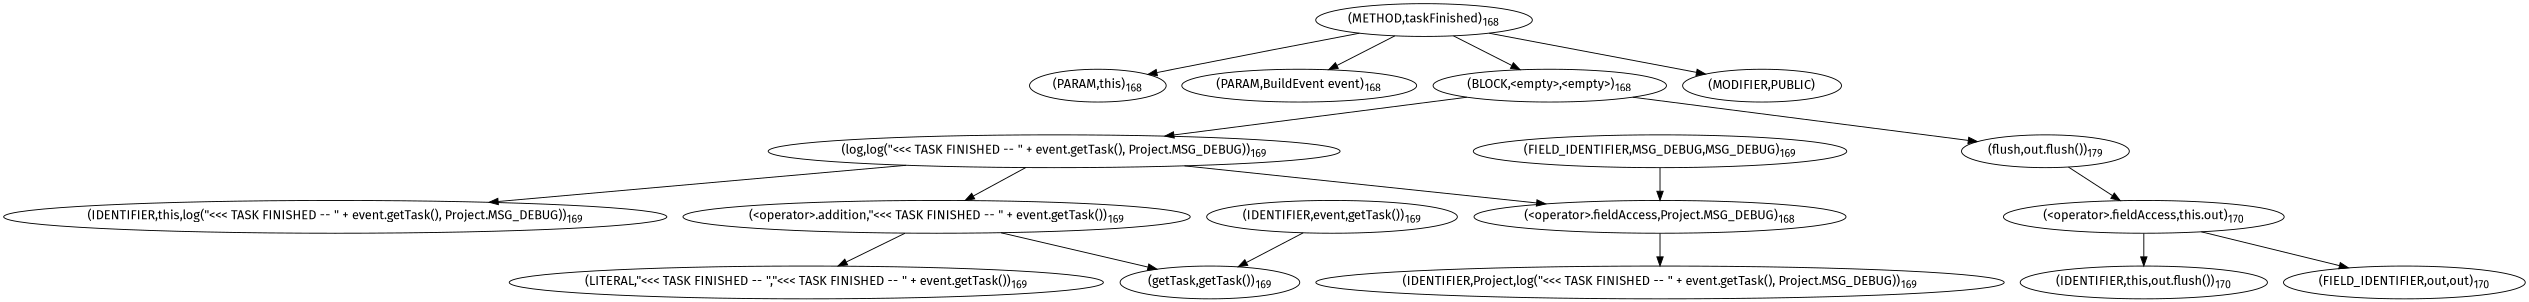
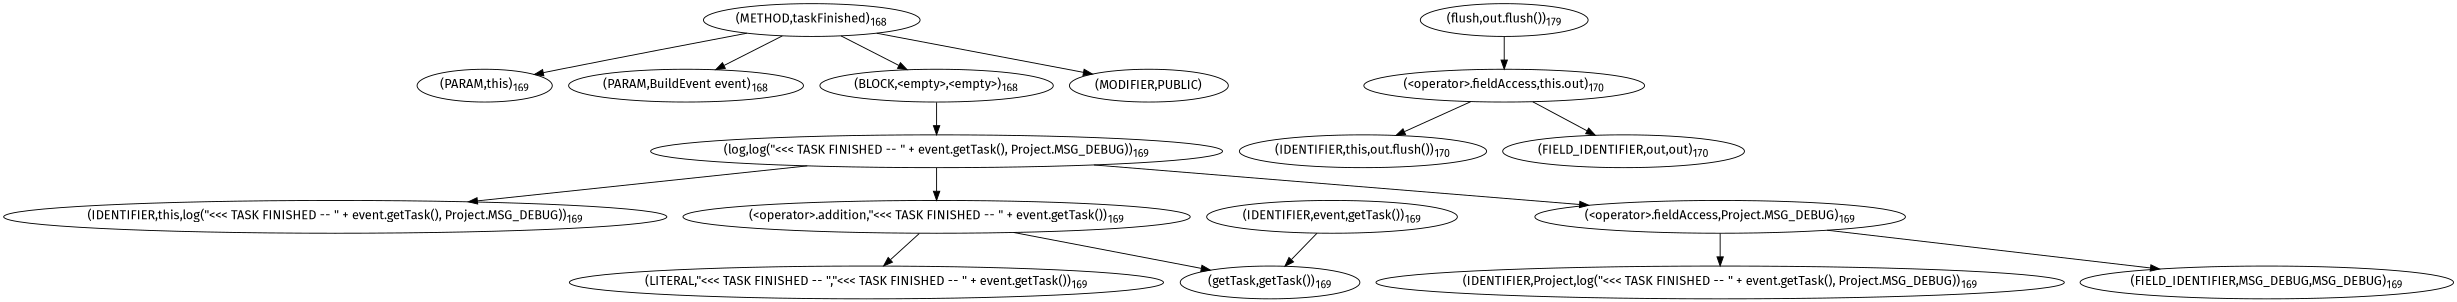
(1134, 84) -> (521, 84)
(1800, 119) -> none
(1660, 180) -> (1989, 249)
(1787, 215) -> (1847, 215)
